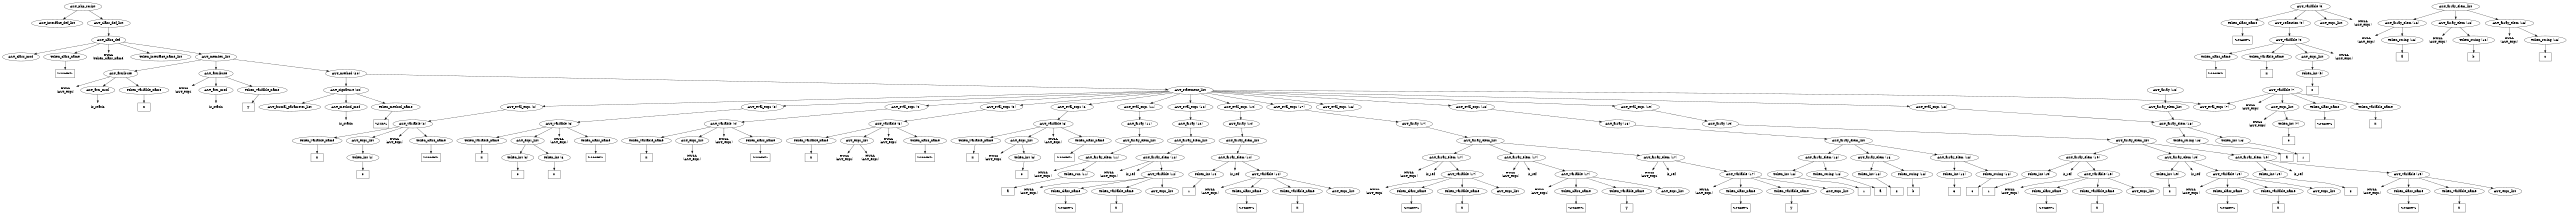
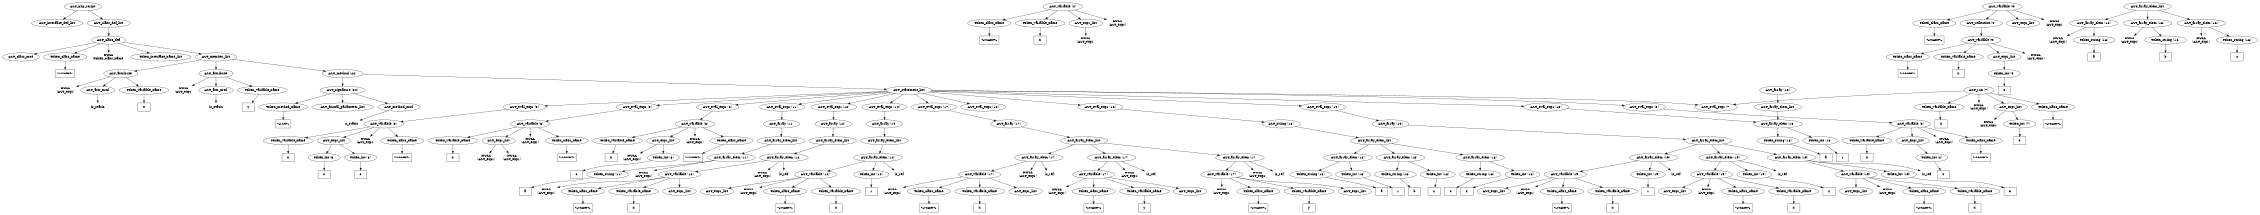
(2282, 90) -> (1979, 90)
(906, 107) -> none
(1618, 124) -> (1281, 124)
(1076, 174) -> (608, 174)
